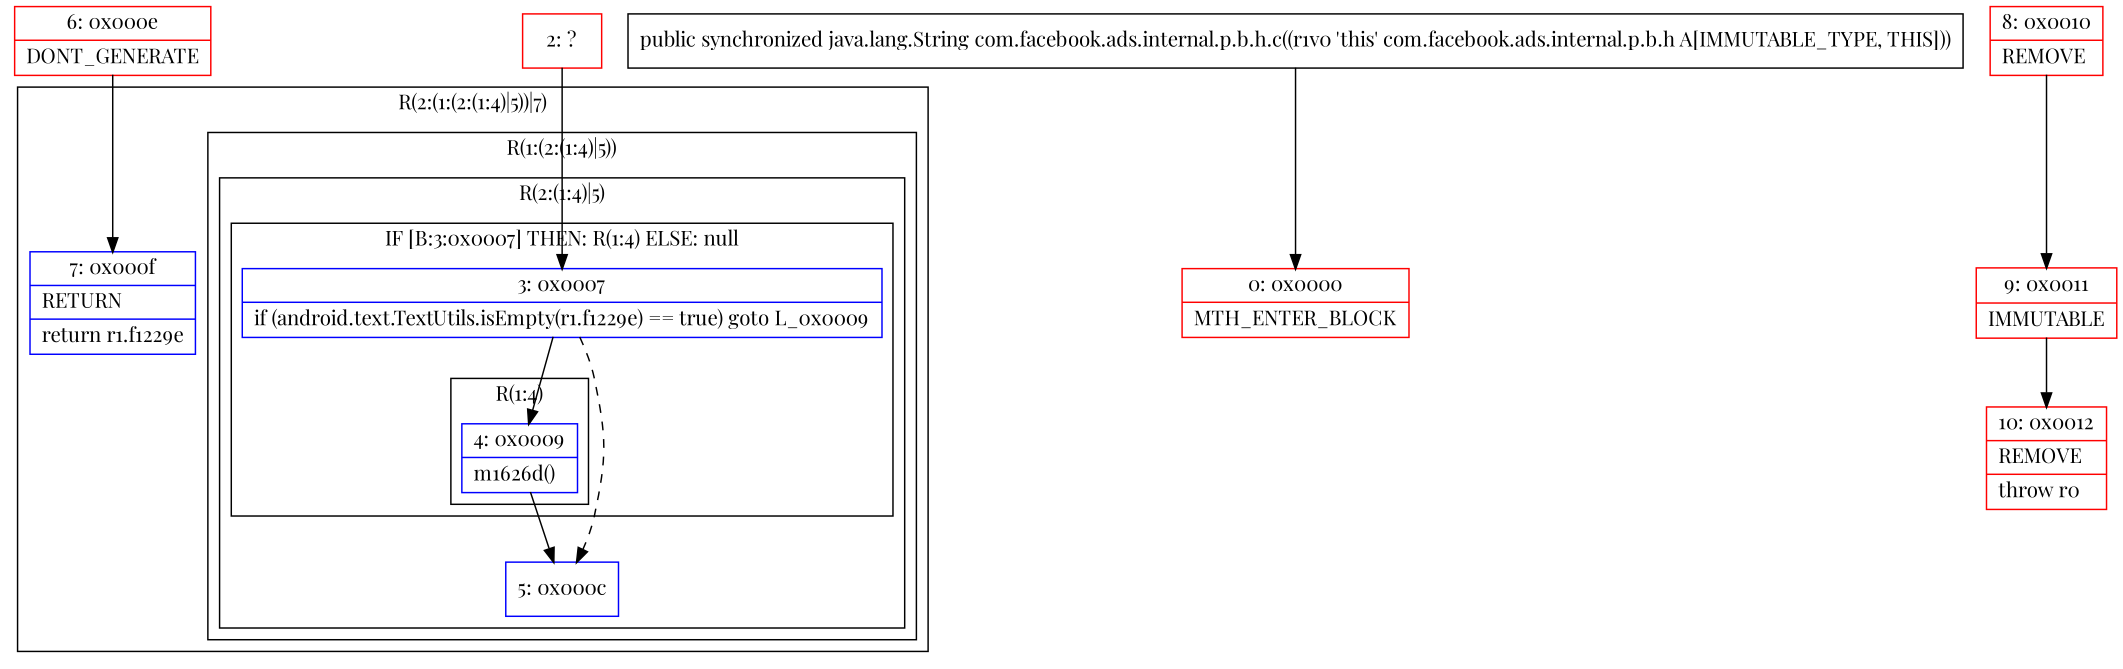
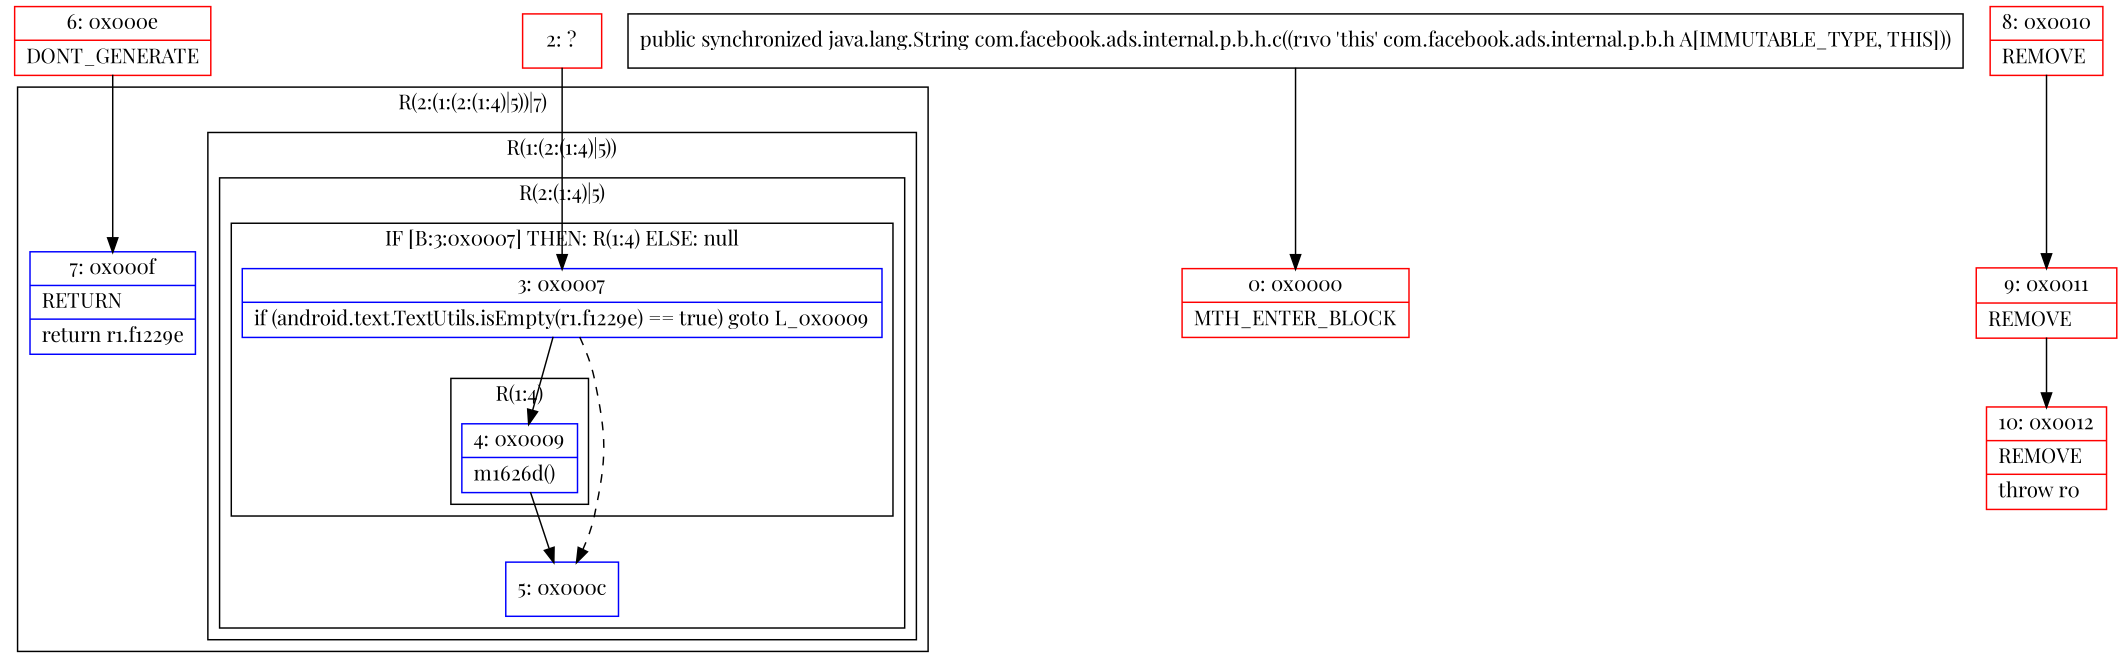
(2047, 320) -> (2030, 320)
